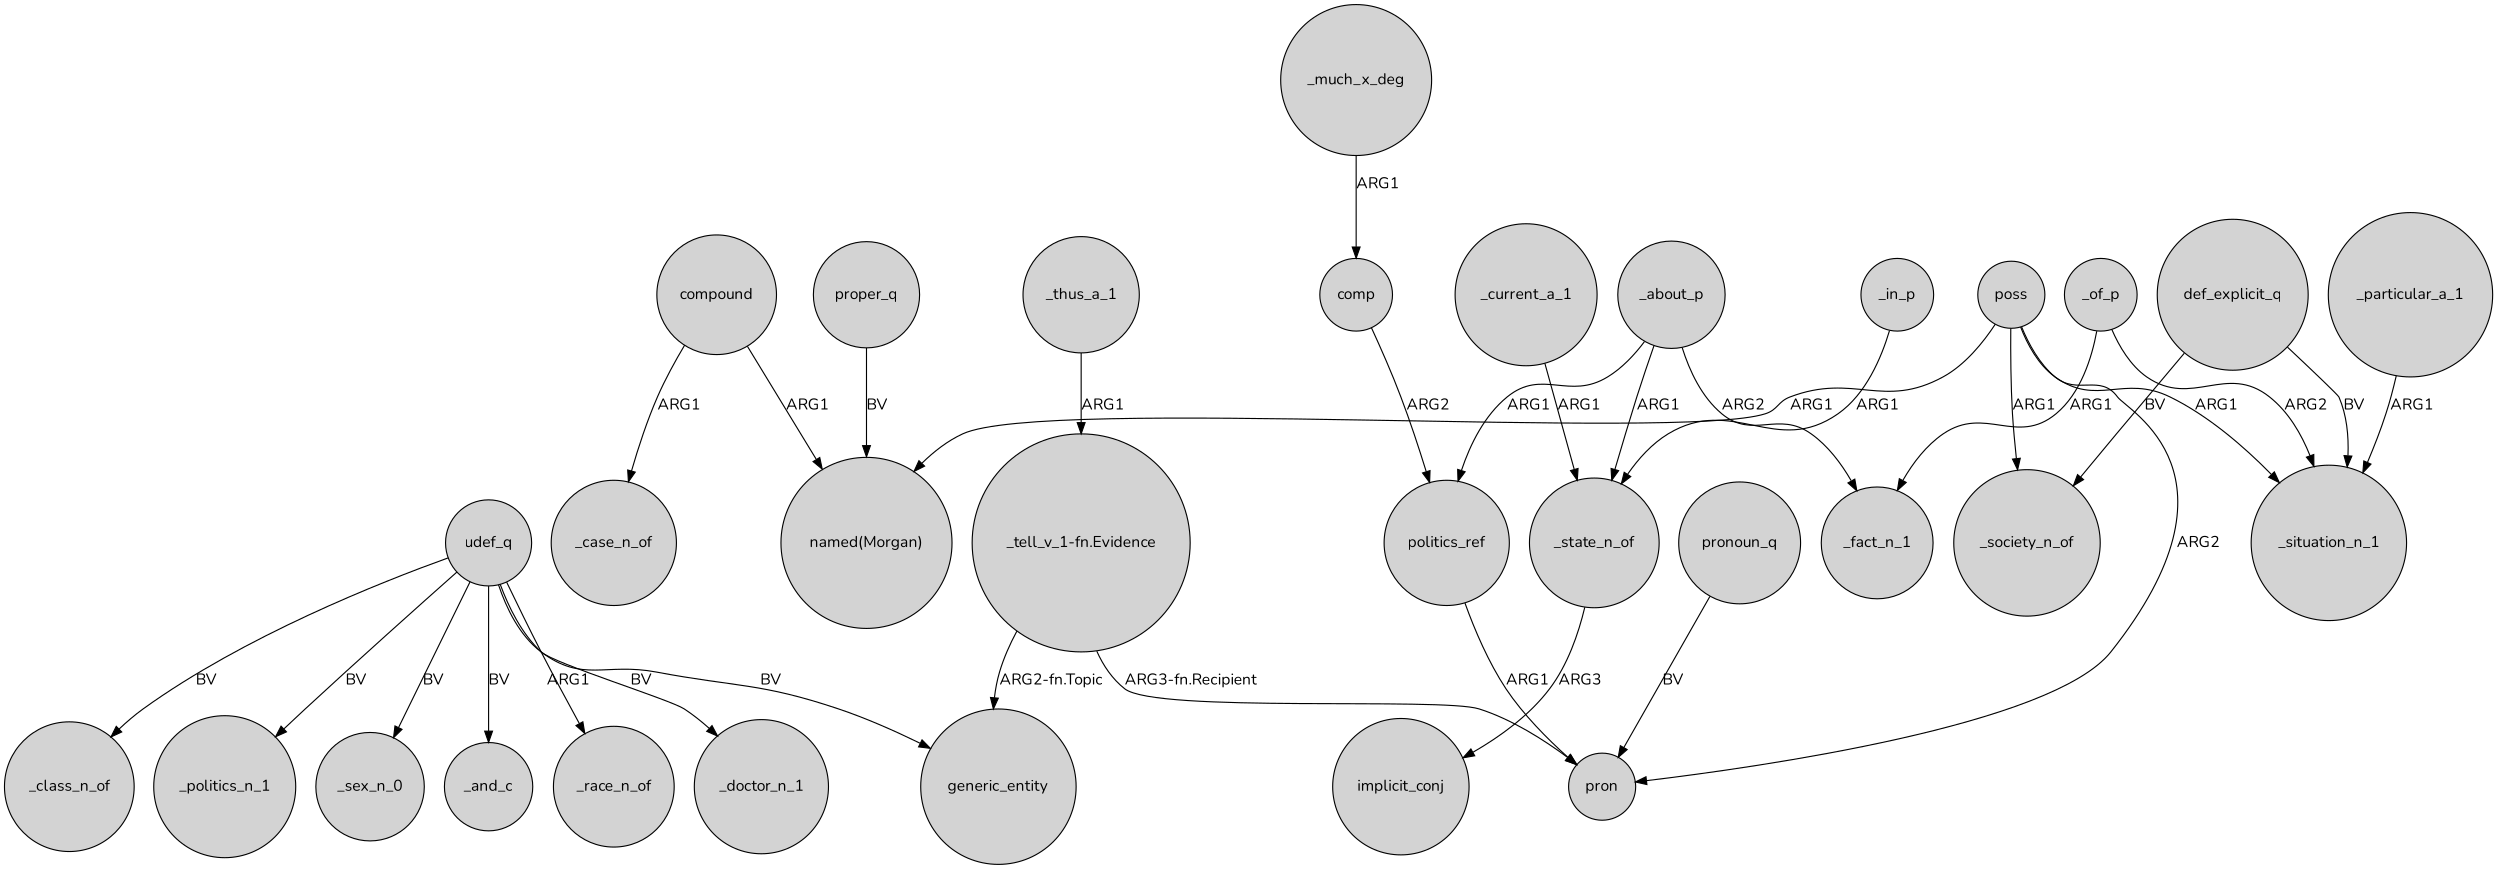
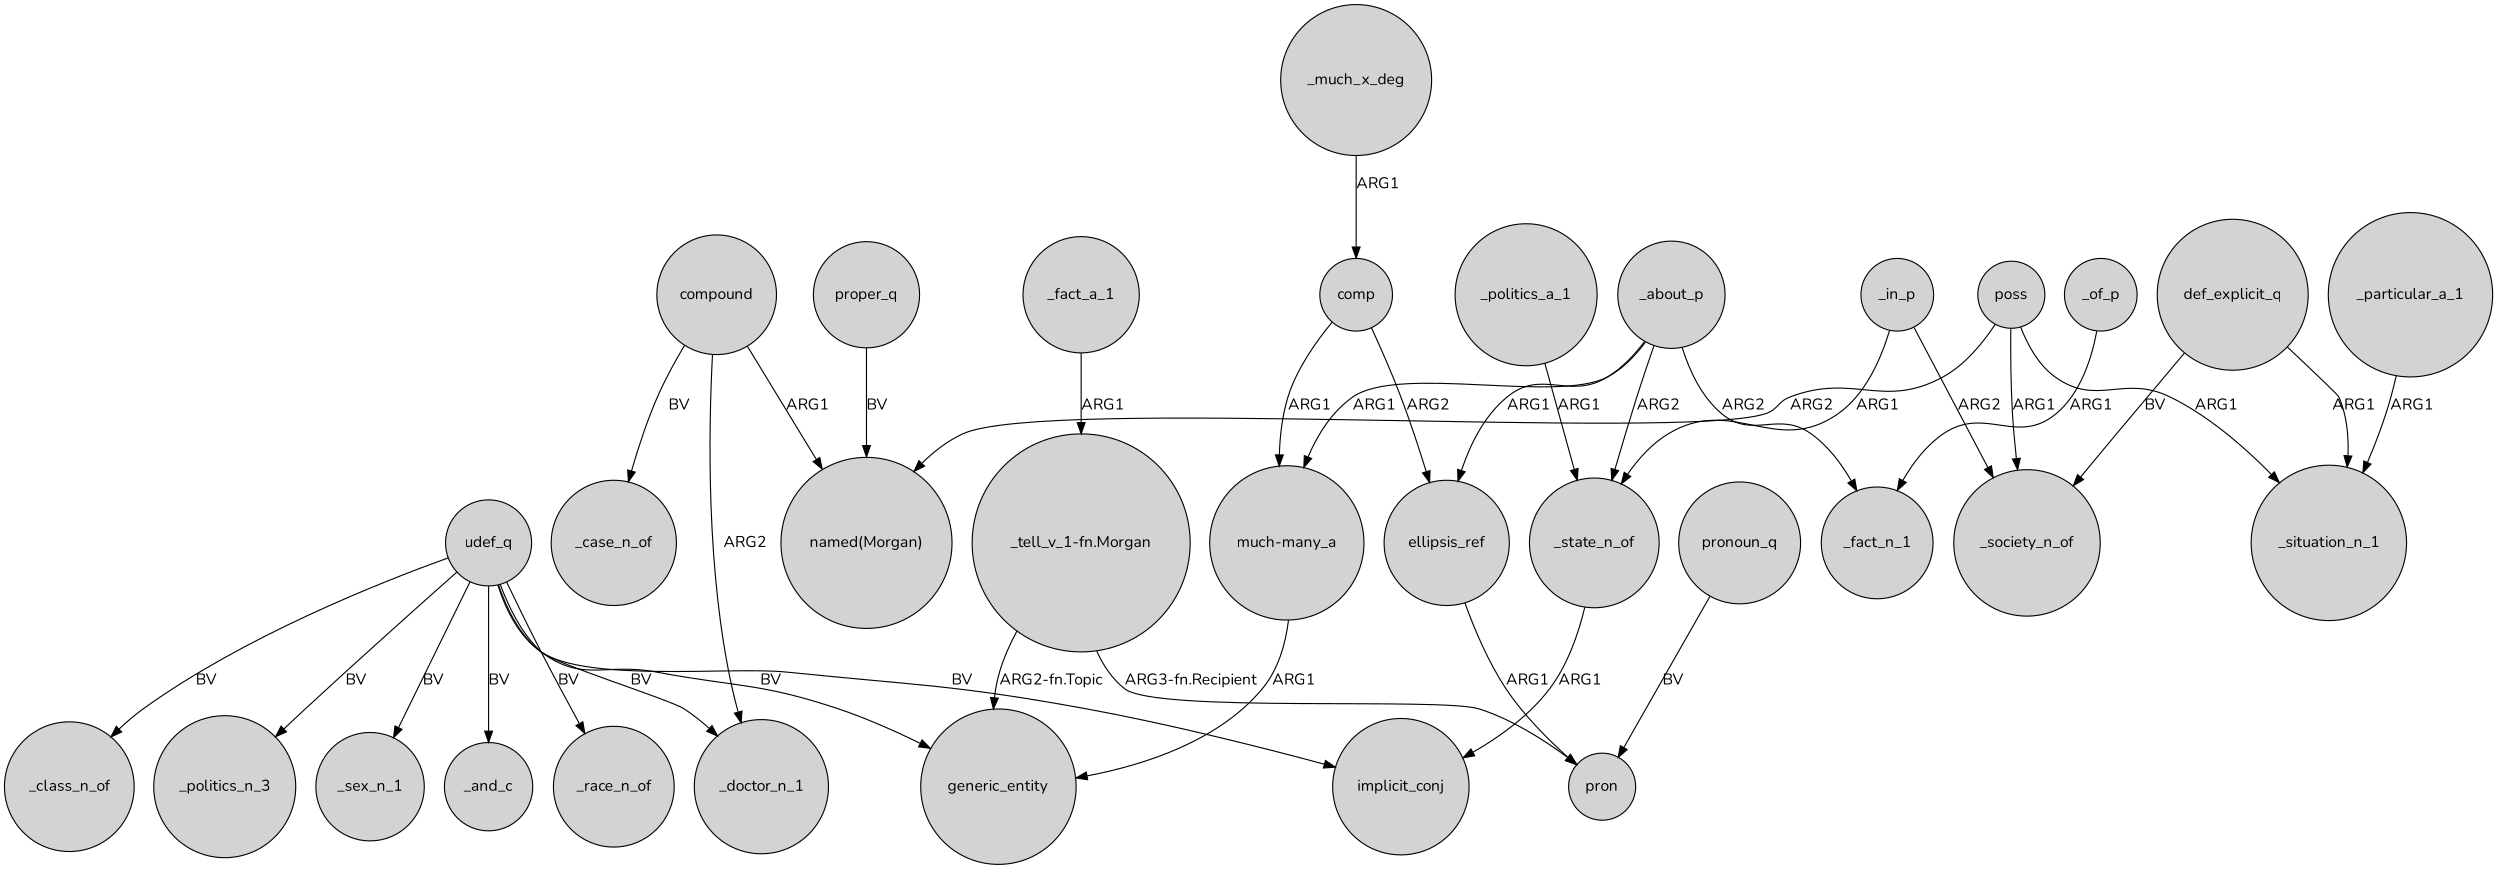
(1081, 295) -> (1081, 295)
(1526, 295) -> (1526, 295)
(2215, 385) -> none
none -> (1951, 397)
(679, 405) -> (679, 405)
(1659, 405) -> (1659, 405)
(1812, 405) -> (1812, 405)
(2354, 405) -> (2354, 405)
none -> (713, 534)
(1081, 543) -> (1081, 543)
none -> (1287, 543)
(1447, 543) -> (1447, 543)
(2085, 673) -> none
(569, 680) -> (569, 680)
(1580, 680) -> (1580, 680)
none -> (895, 682)
(225, 787) -> (225, 787)
(370, 787) -> (370, 787)
